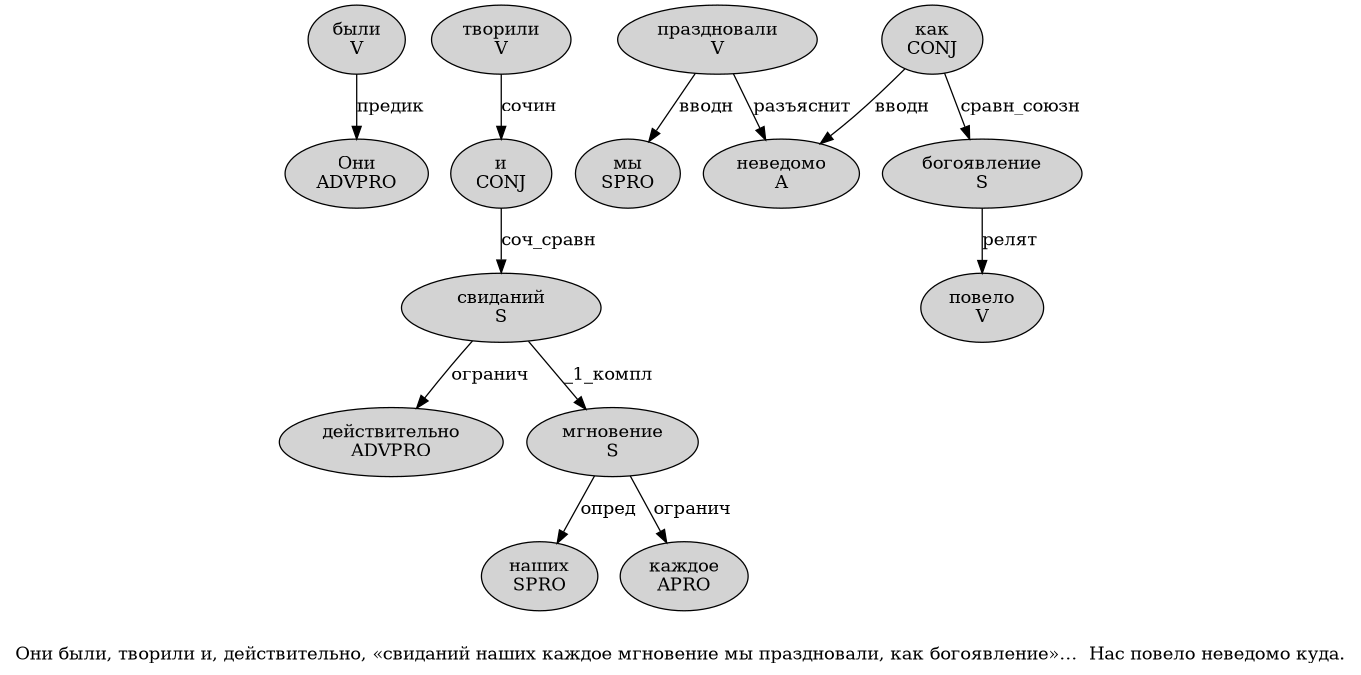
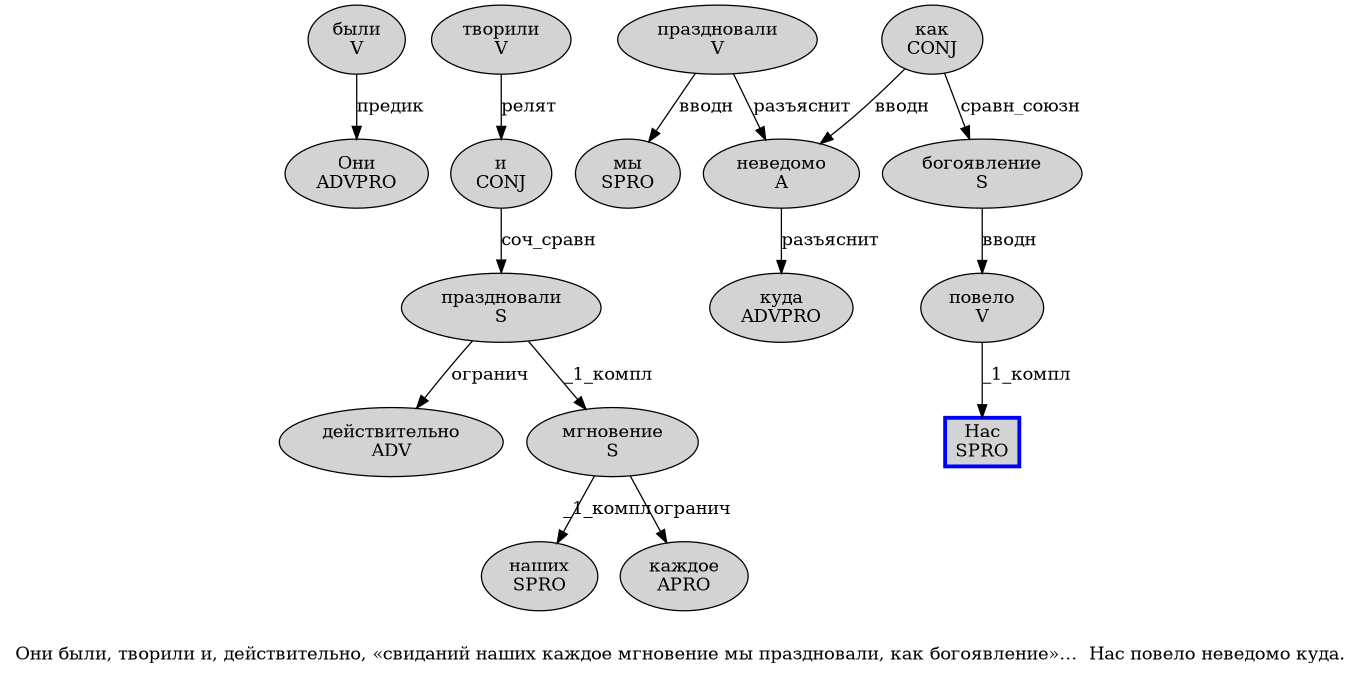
(529, 107) -> (529, 107)
(1010, 241) -> (1010, 241)
(501, 308) -> (501, 308)
none -> (781, 308)
(391, 442) -> (391, 442)
none -> (982, 442)
(608, 509) -> (608, 509)
